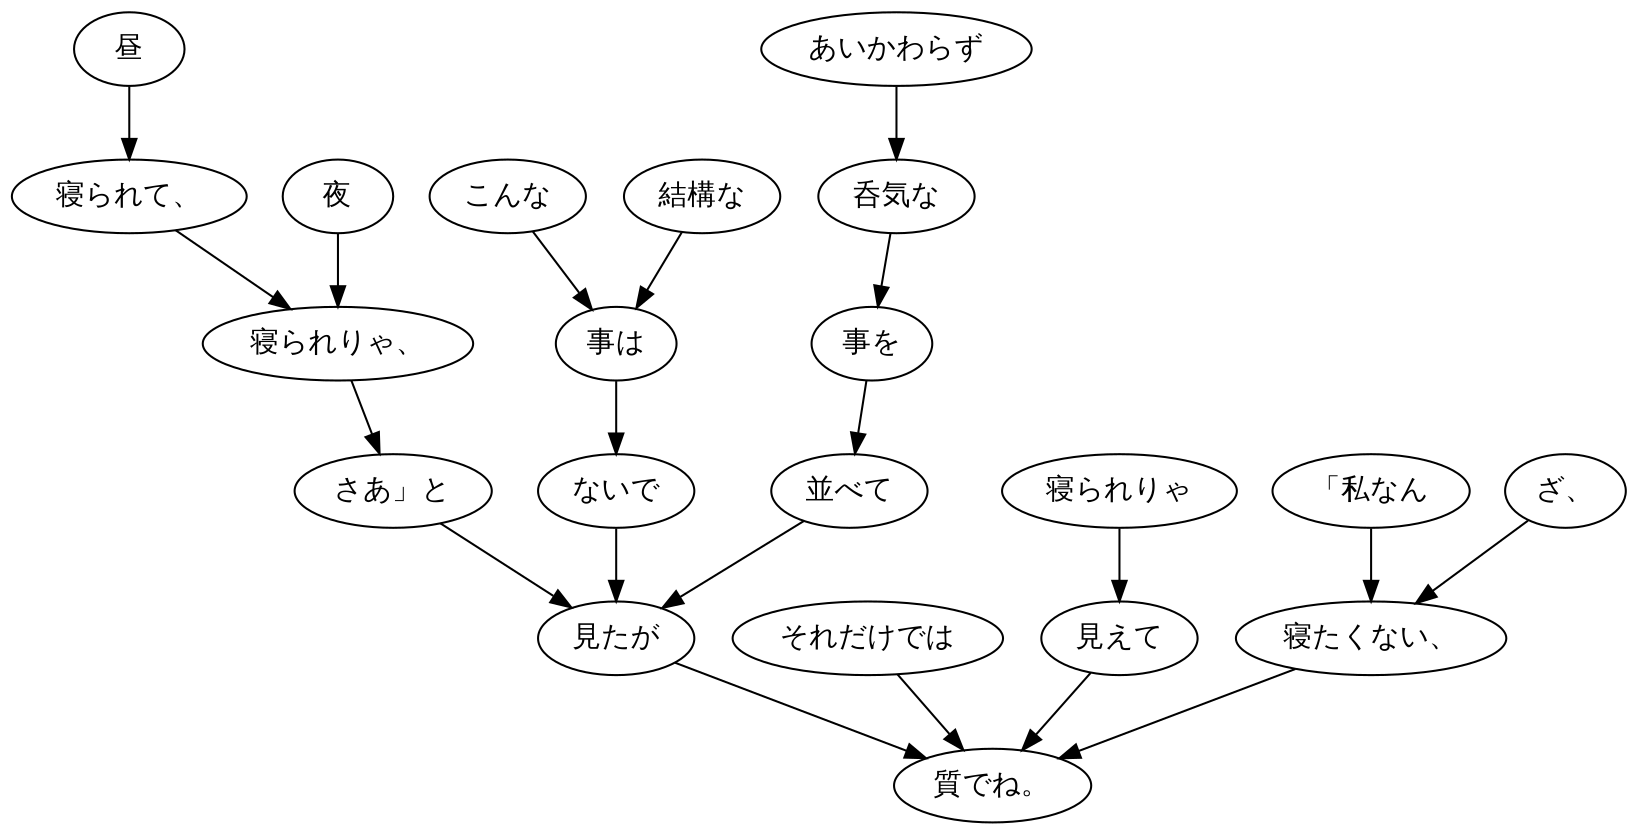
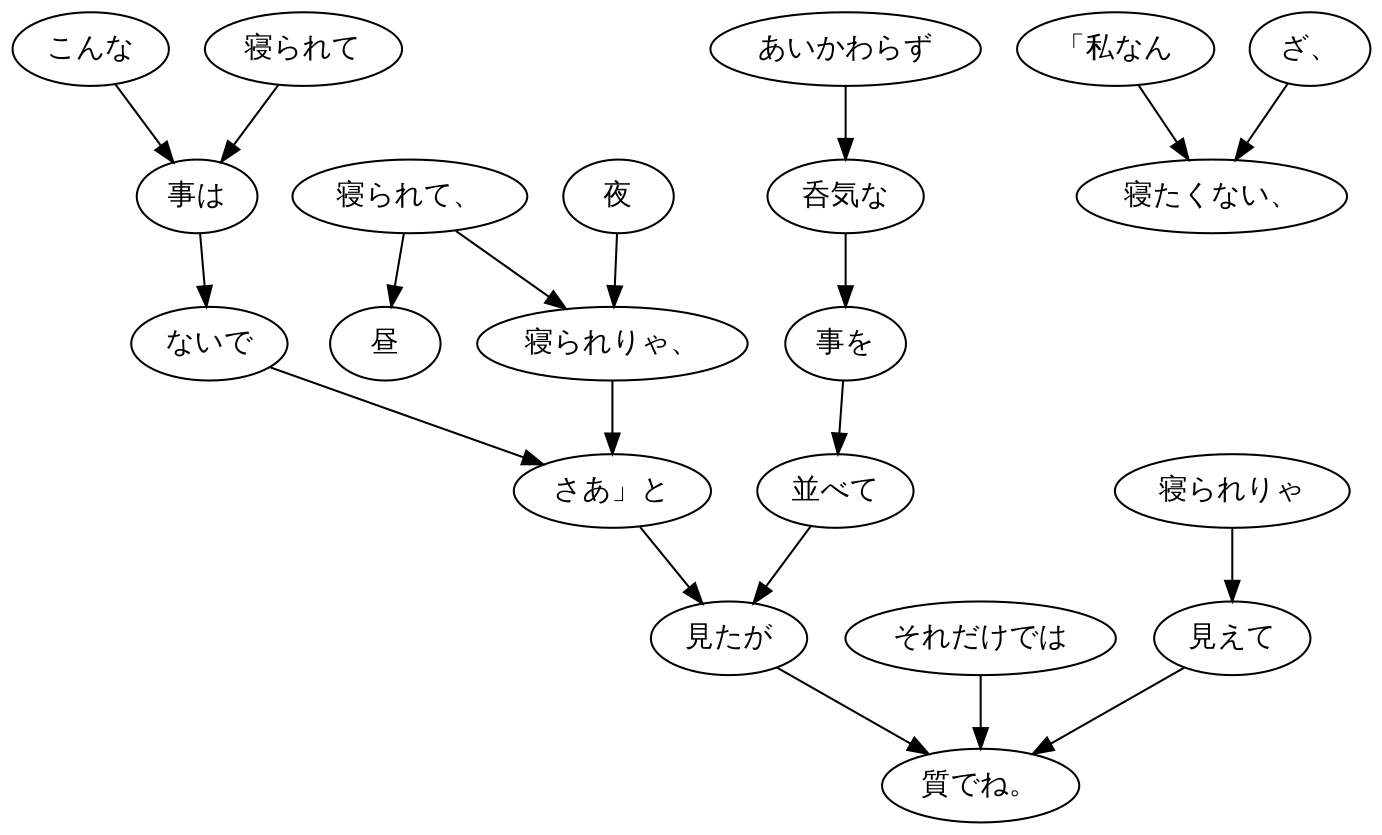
(129, 113) -> (399, 260)
(702, 196) -> (303, 49)
(616, 555) -> (397, 412)
(1187, 710) -> none
